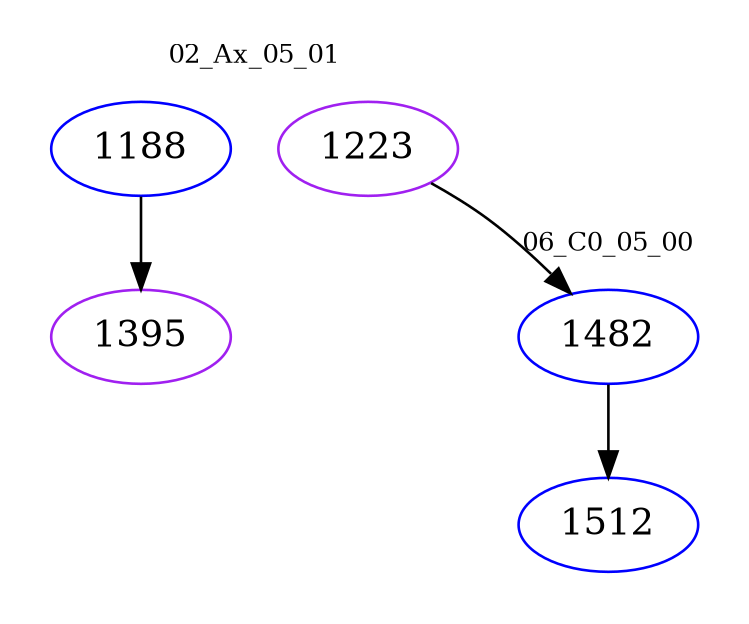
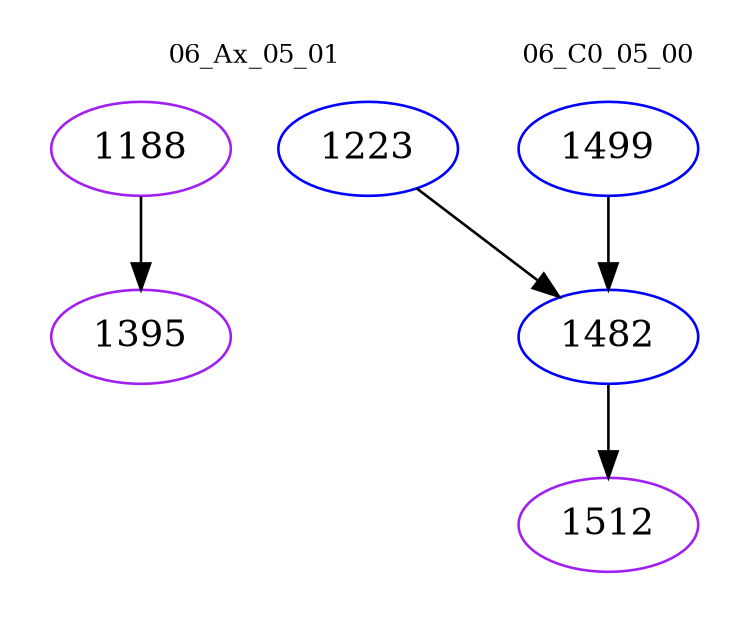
(255, 56) -> (255, 56)
(141, 149) -> (141, 149)
(368, 149) -> (368, 149)
none -> (608, 149)
(608, 525) -> (608, 525)
